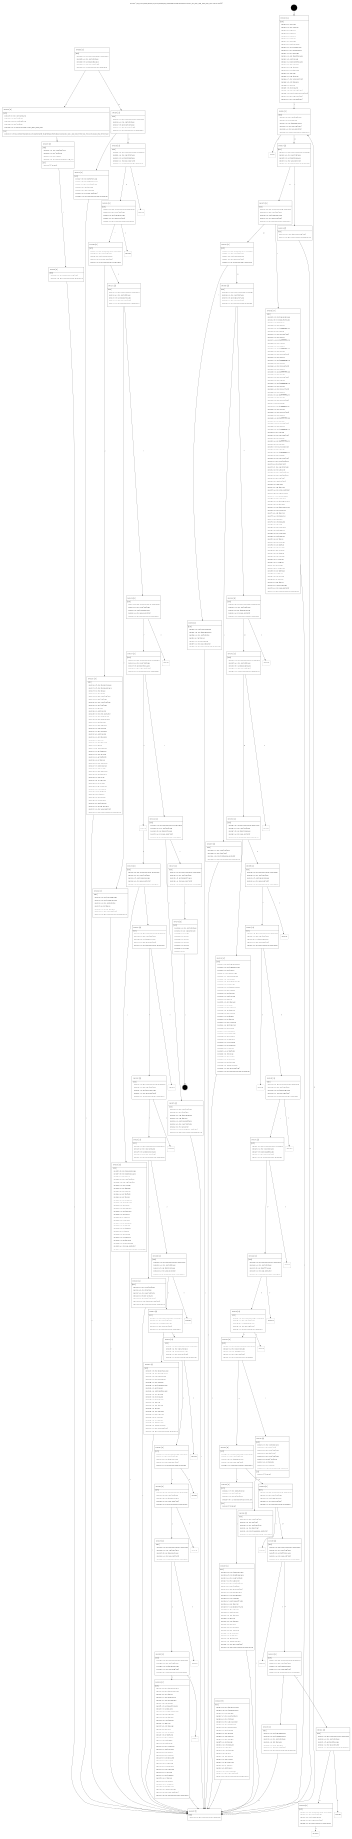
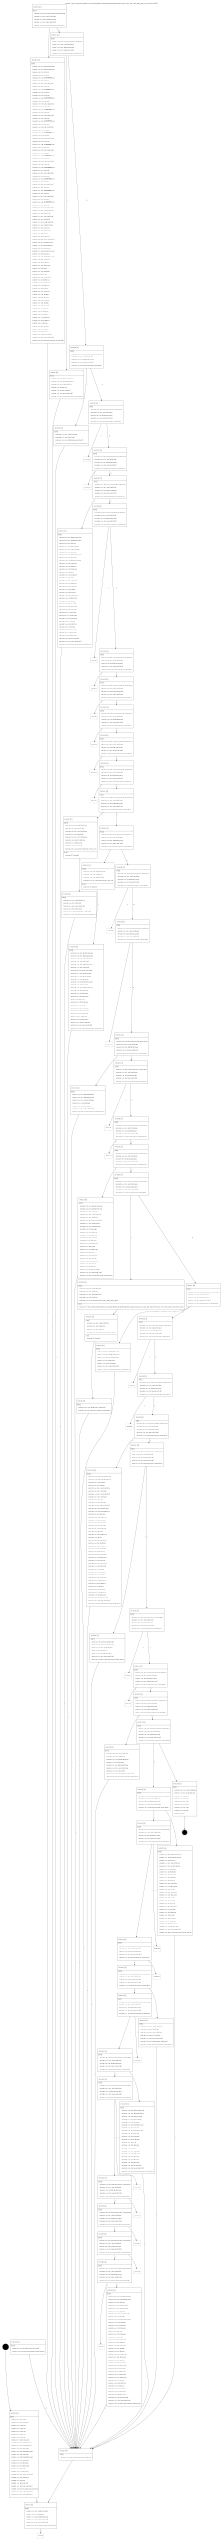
(294, 155) -> none
(143, 847) -> (154, 1765)
none -> (131, 1156)
